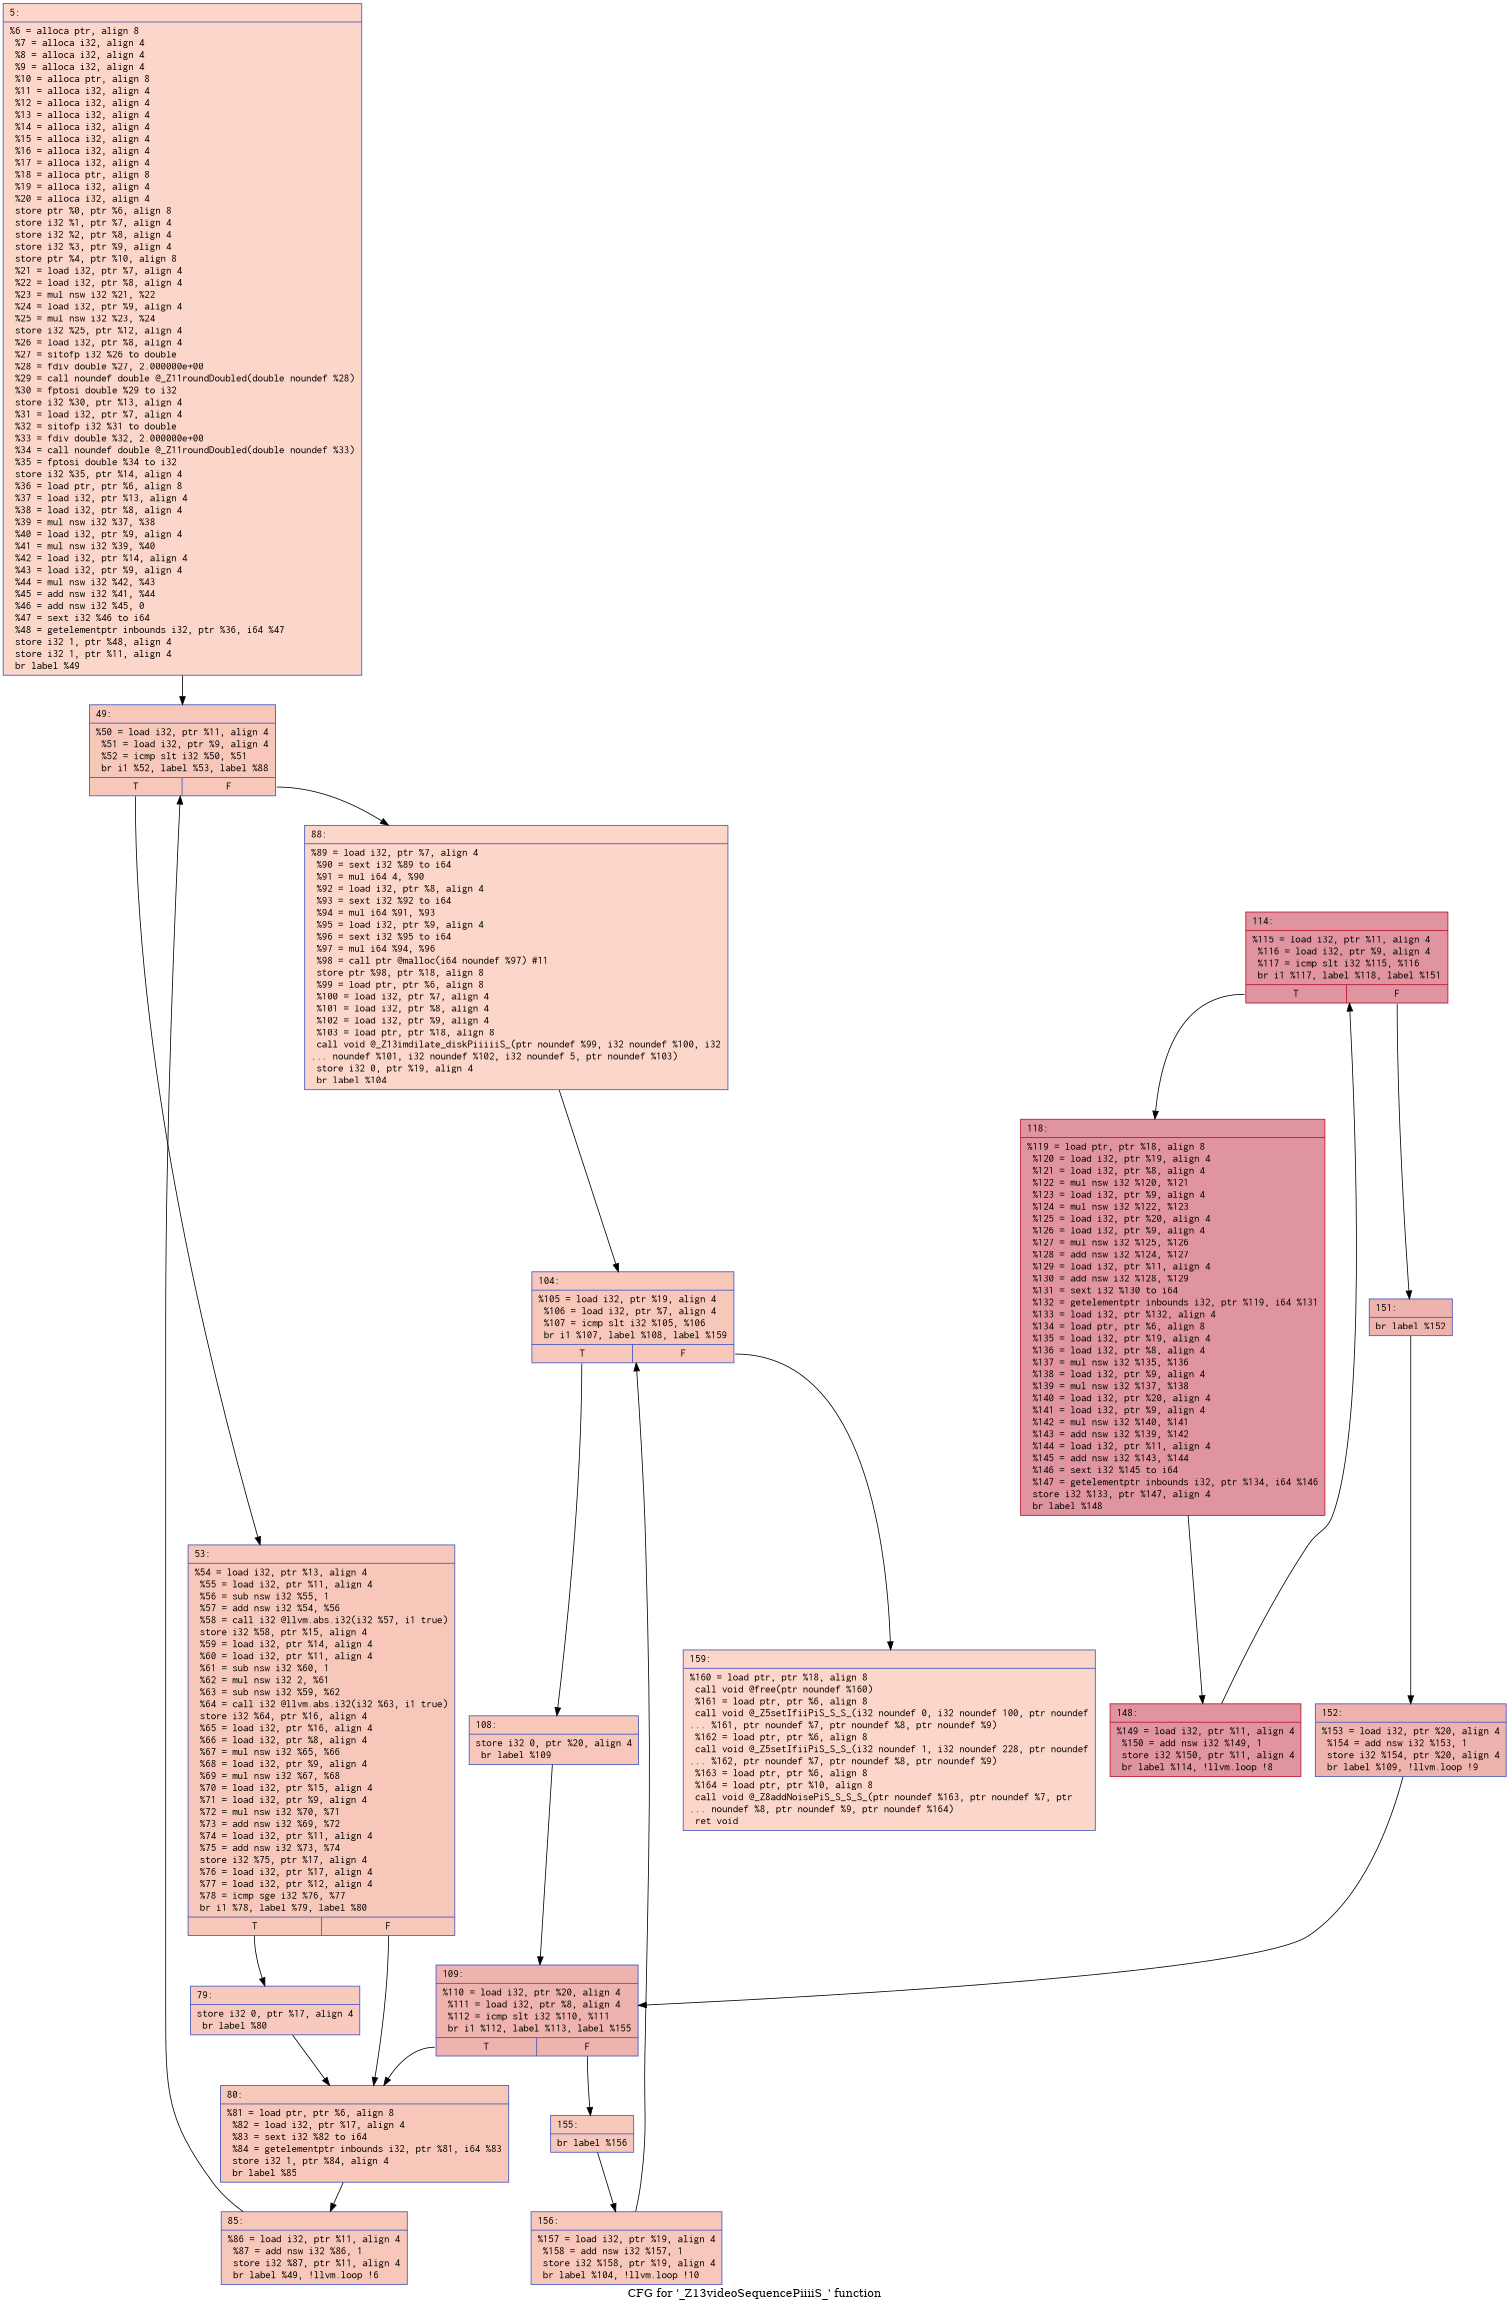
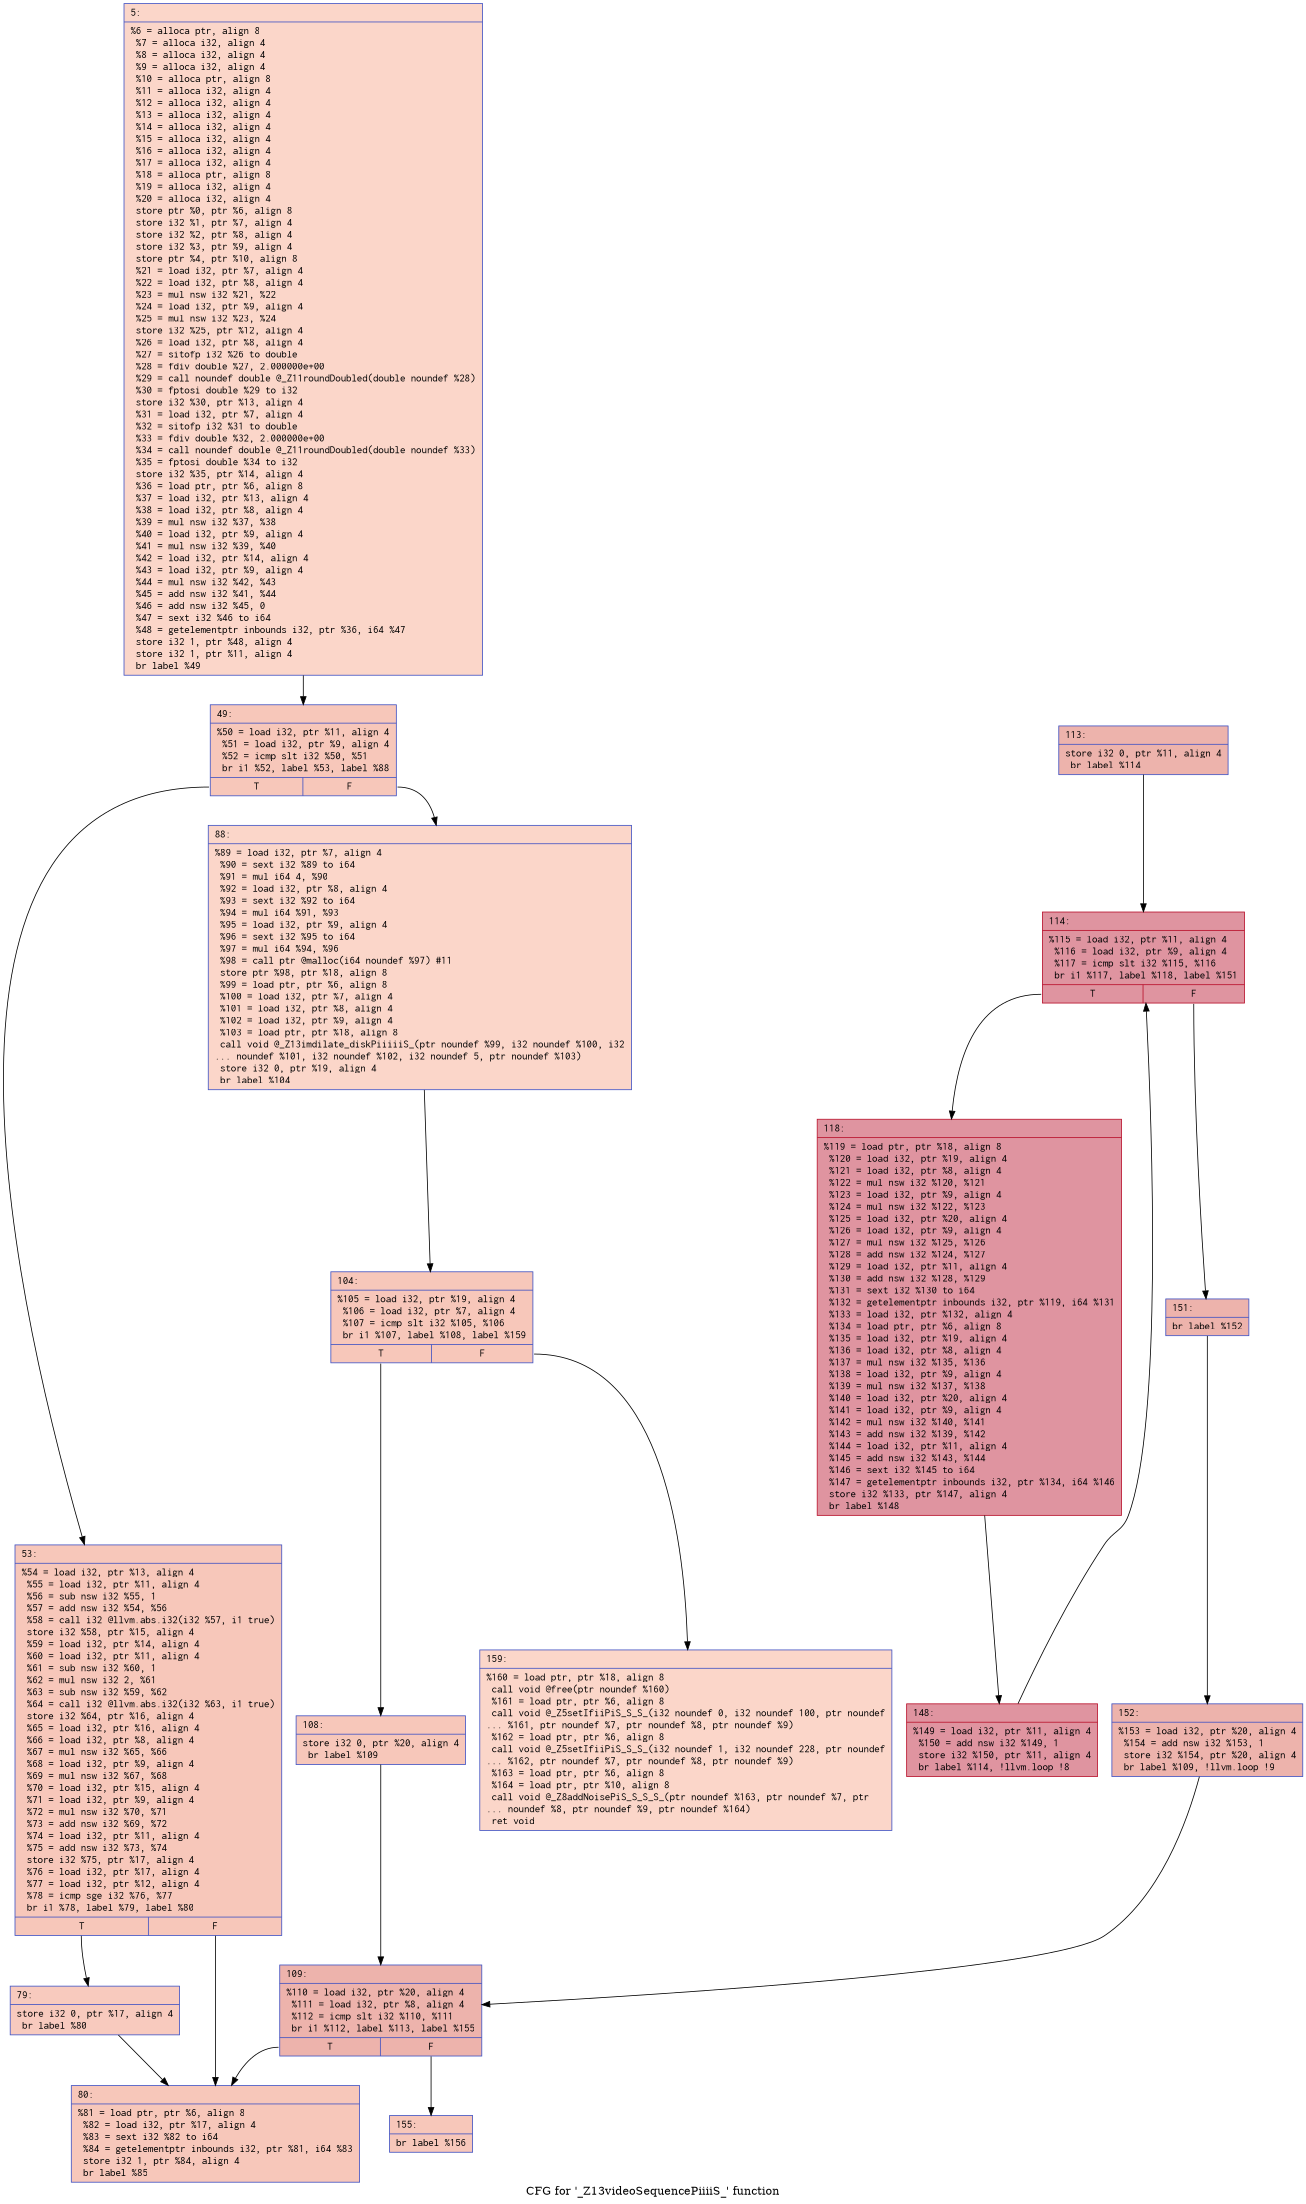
none -> (1143, 750)
(314, 2248) -> none
(627, 2248) -> none
